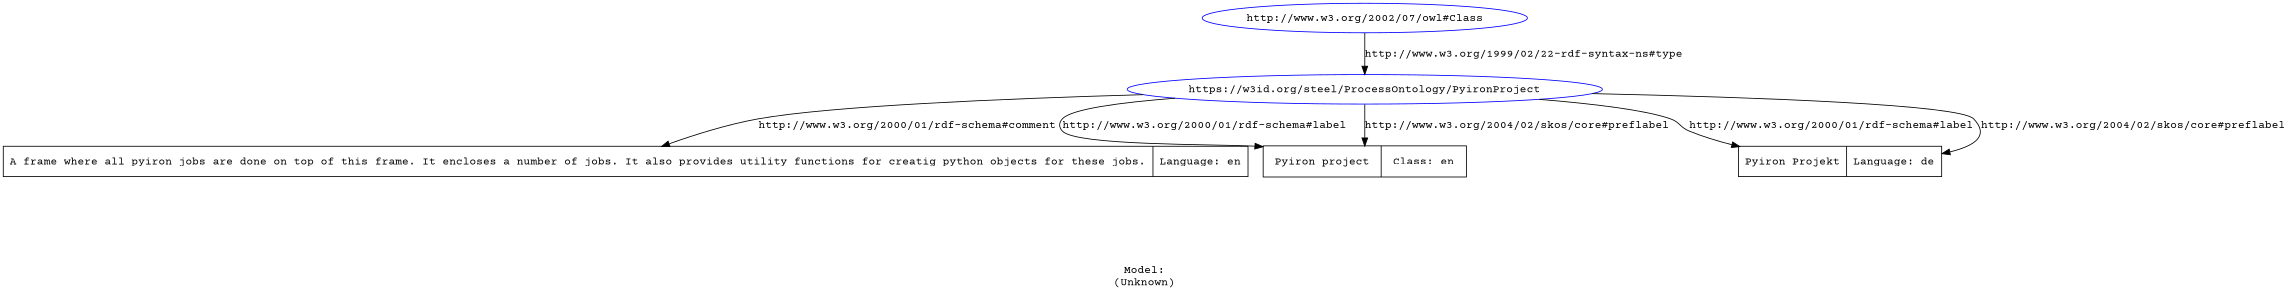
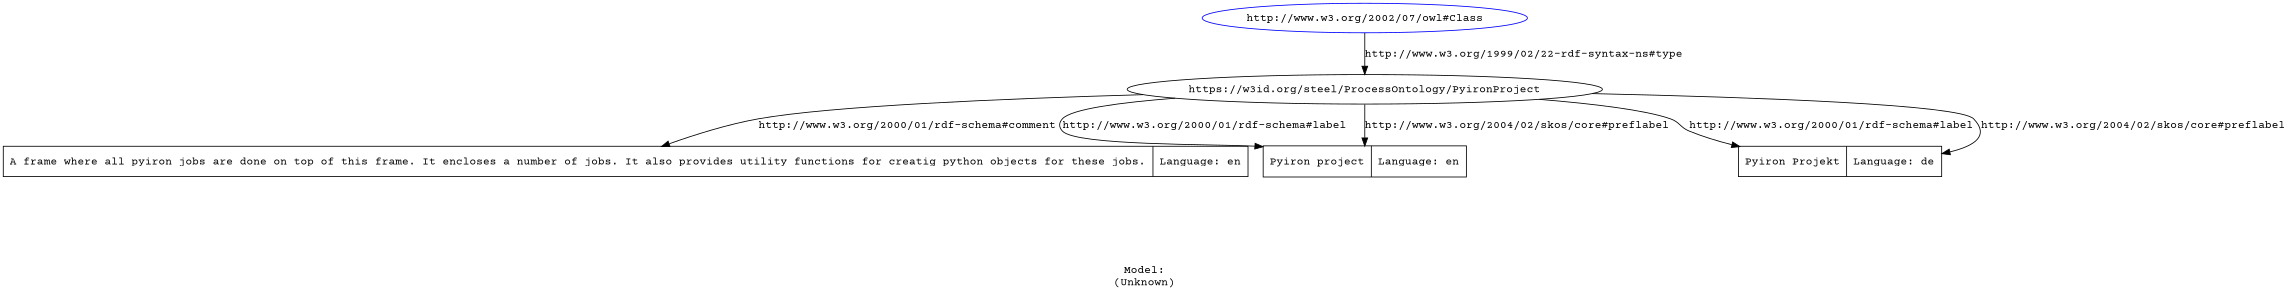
(1365, 89) -> (1365, 89)
(1424, 161) -> (1419, 161)
